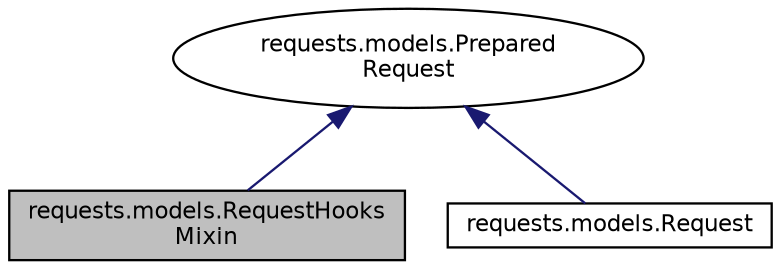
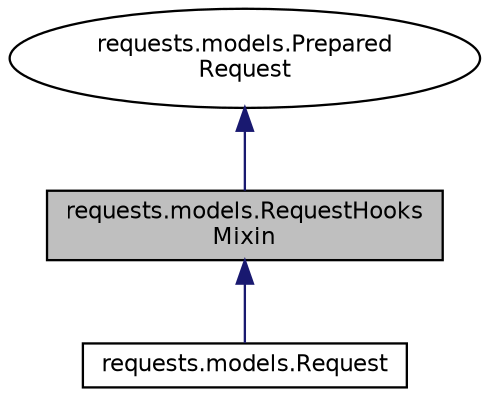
(534, 162) -> (245, 313)
